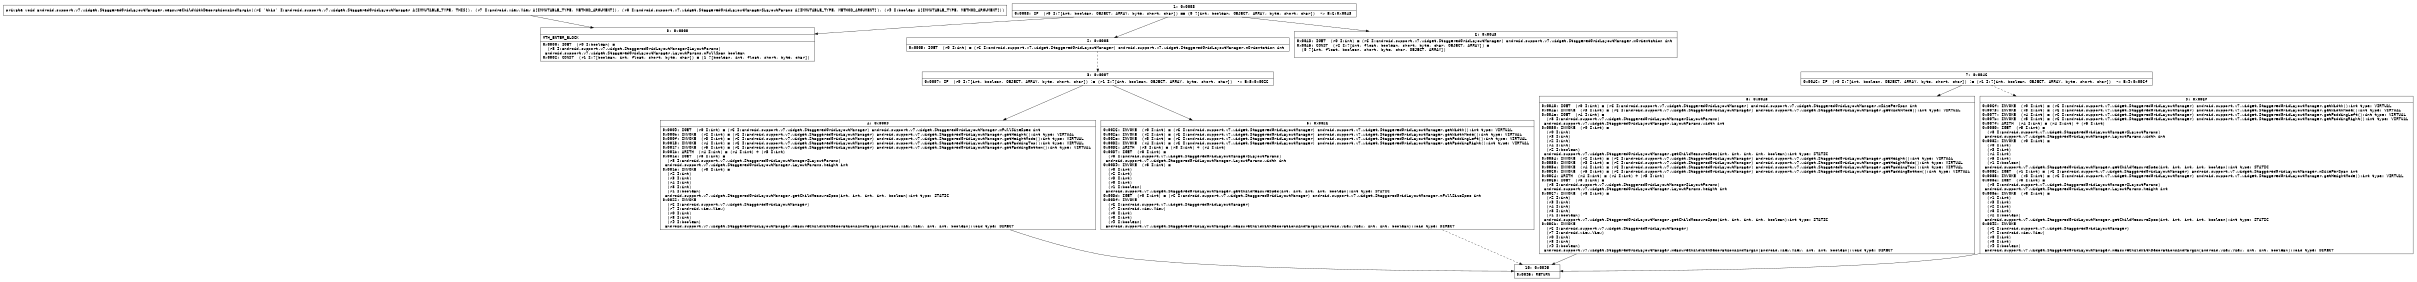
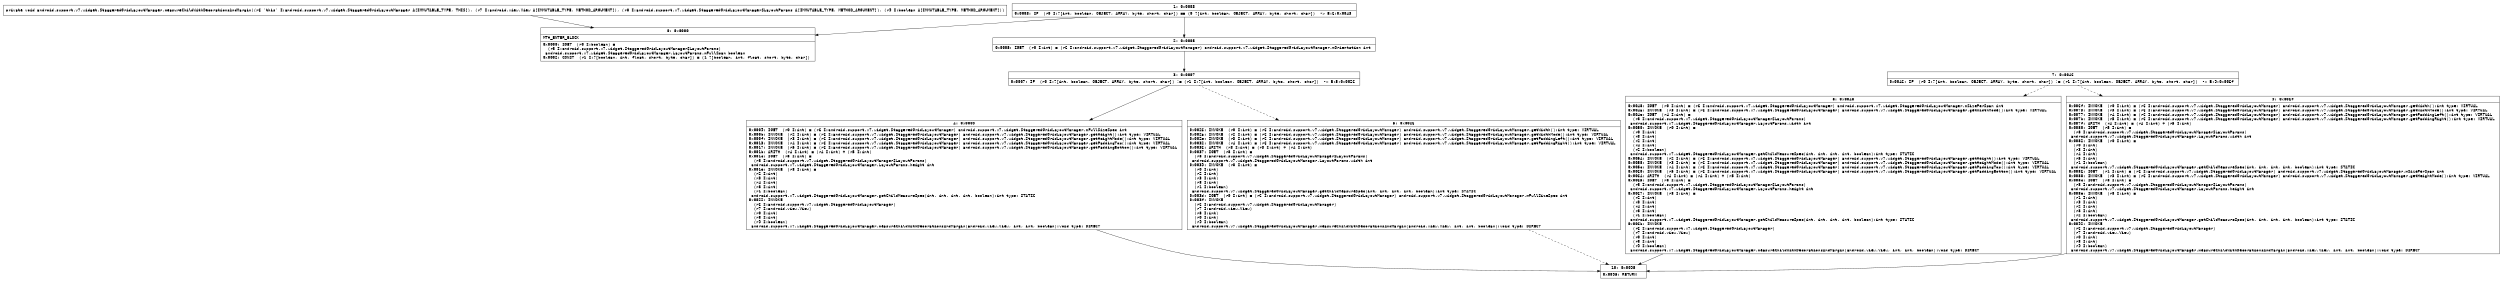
(1486, 44) -> none
(1098, 60) -> (1184, 60)
(1951, 90) -> (2037, 90)
(1151, 102) -> (1237, 102)
